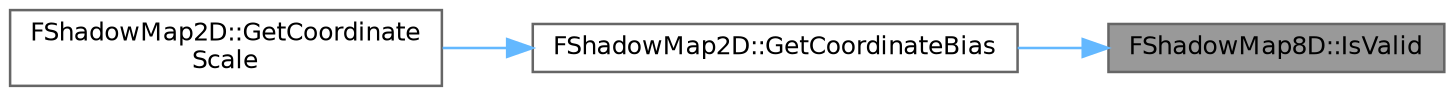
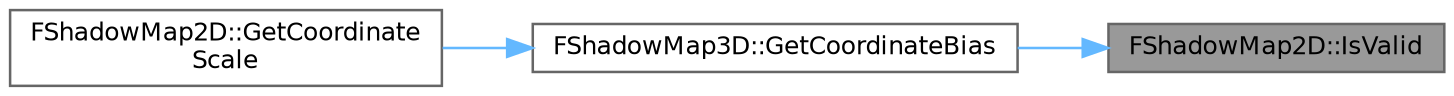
(775, 48) -> (775, 48)
(1276, 48) -> (1276, 48)
